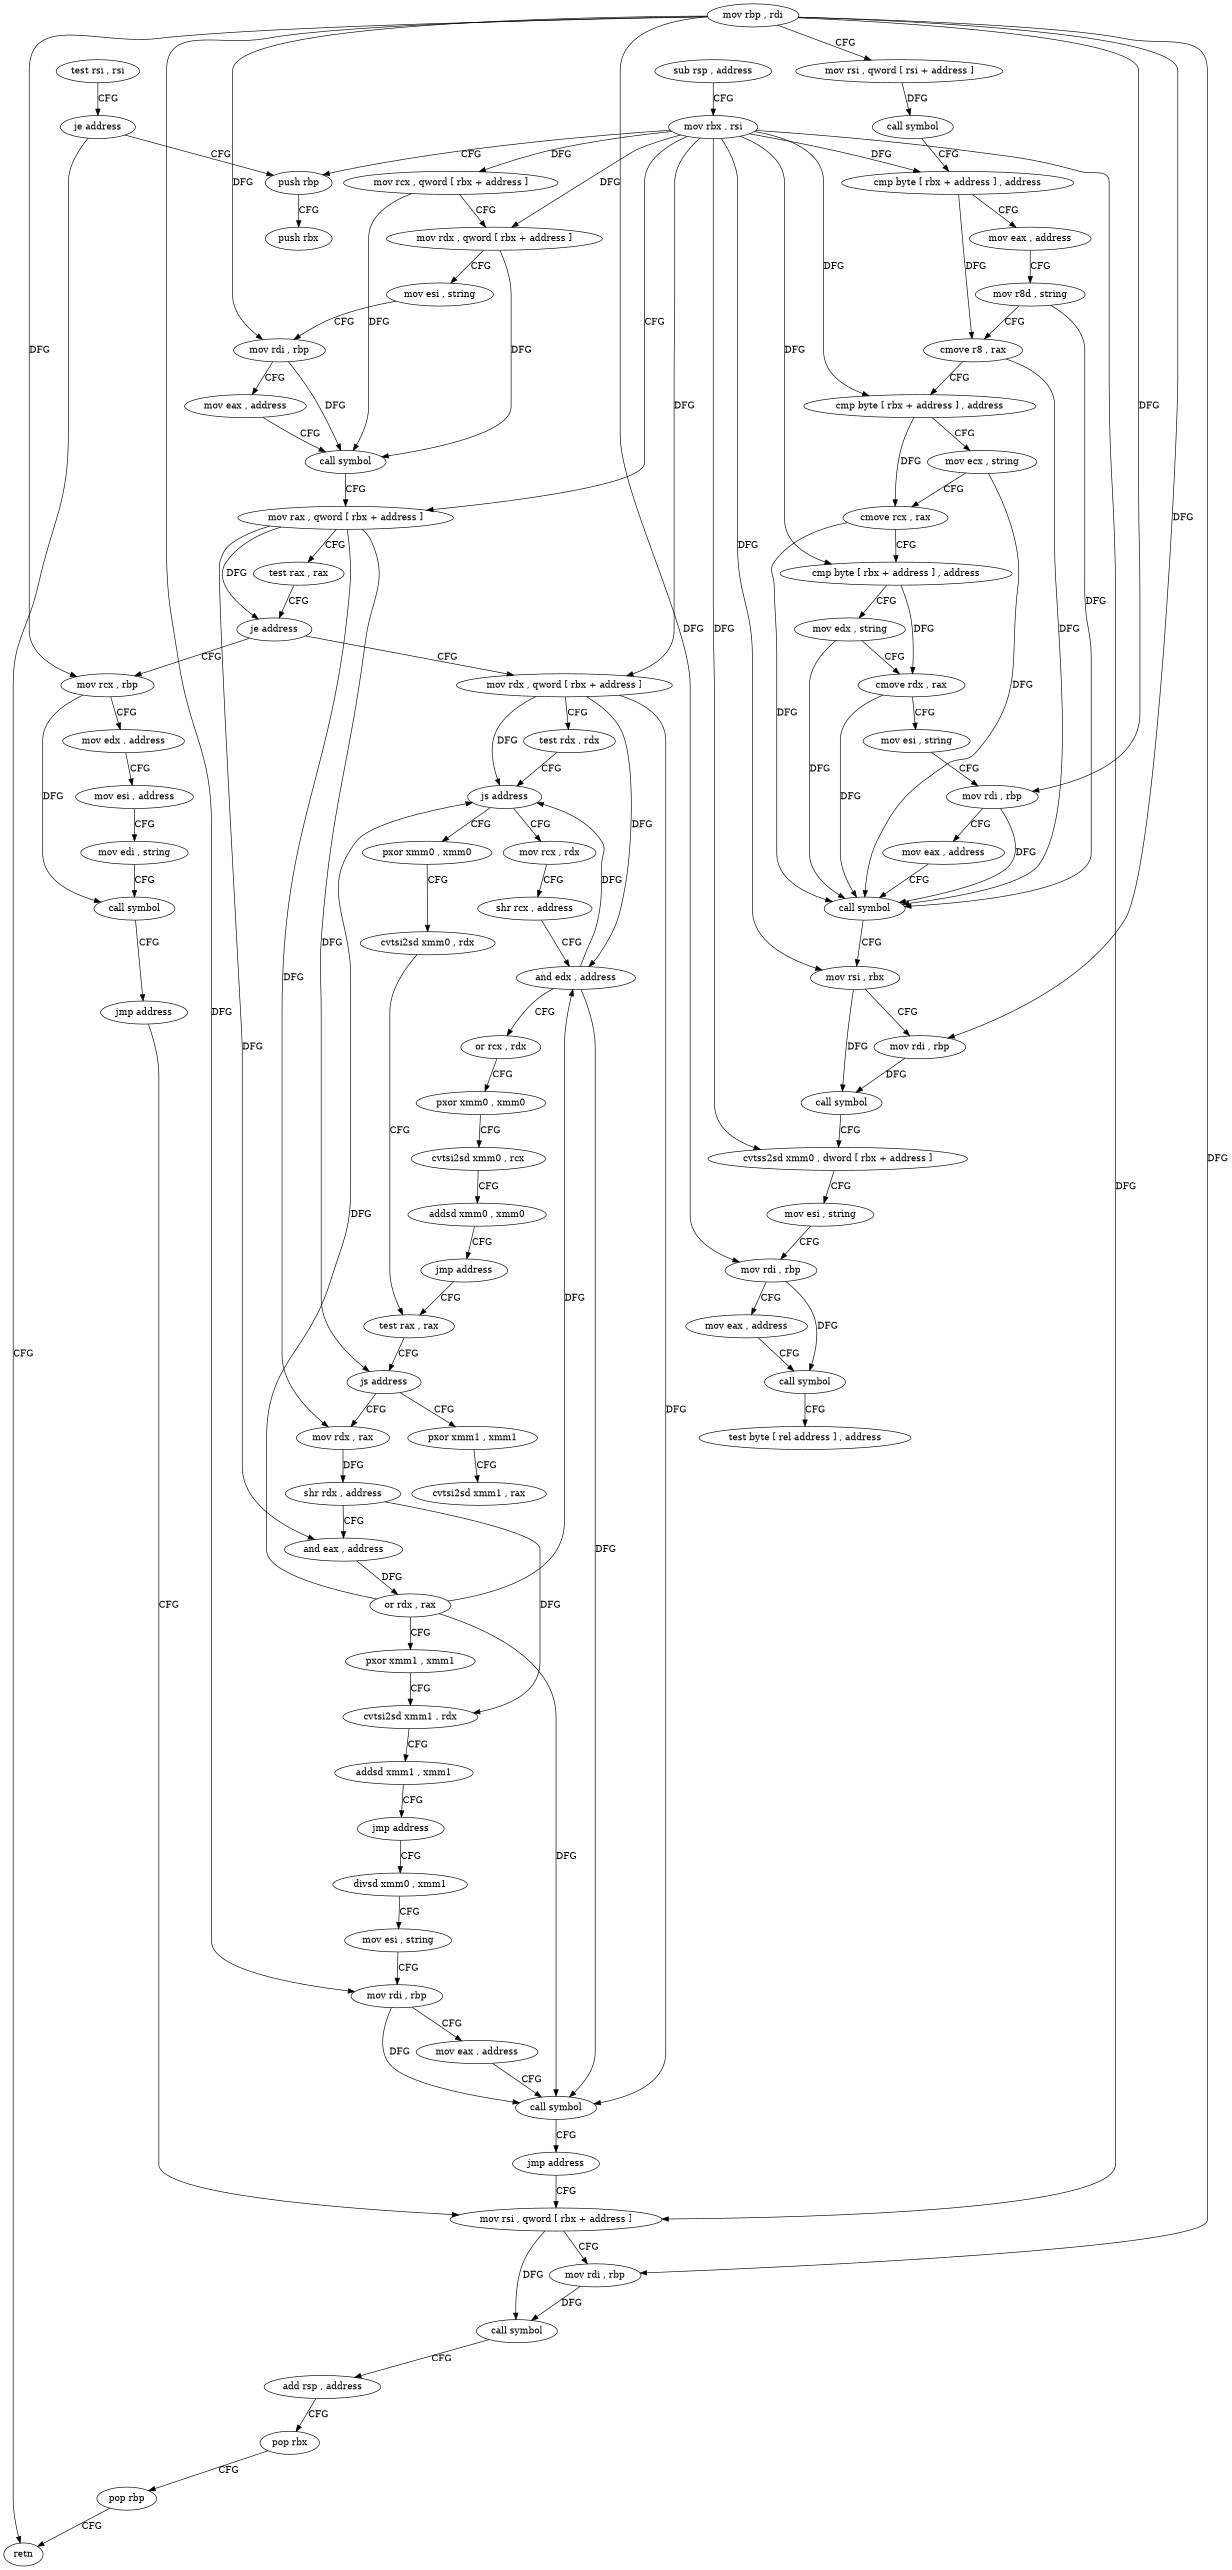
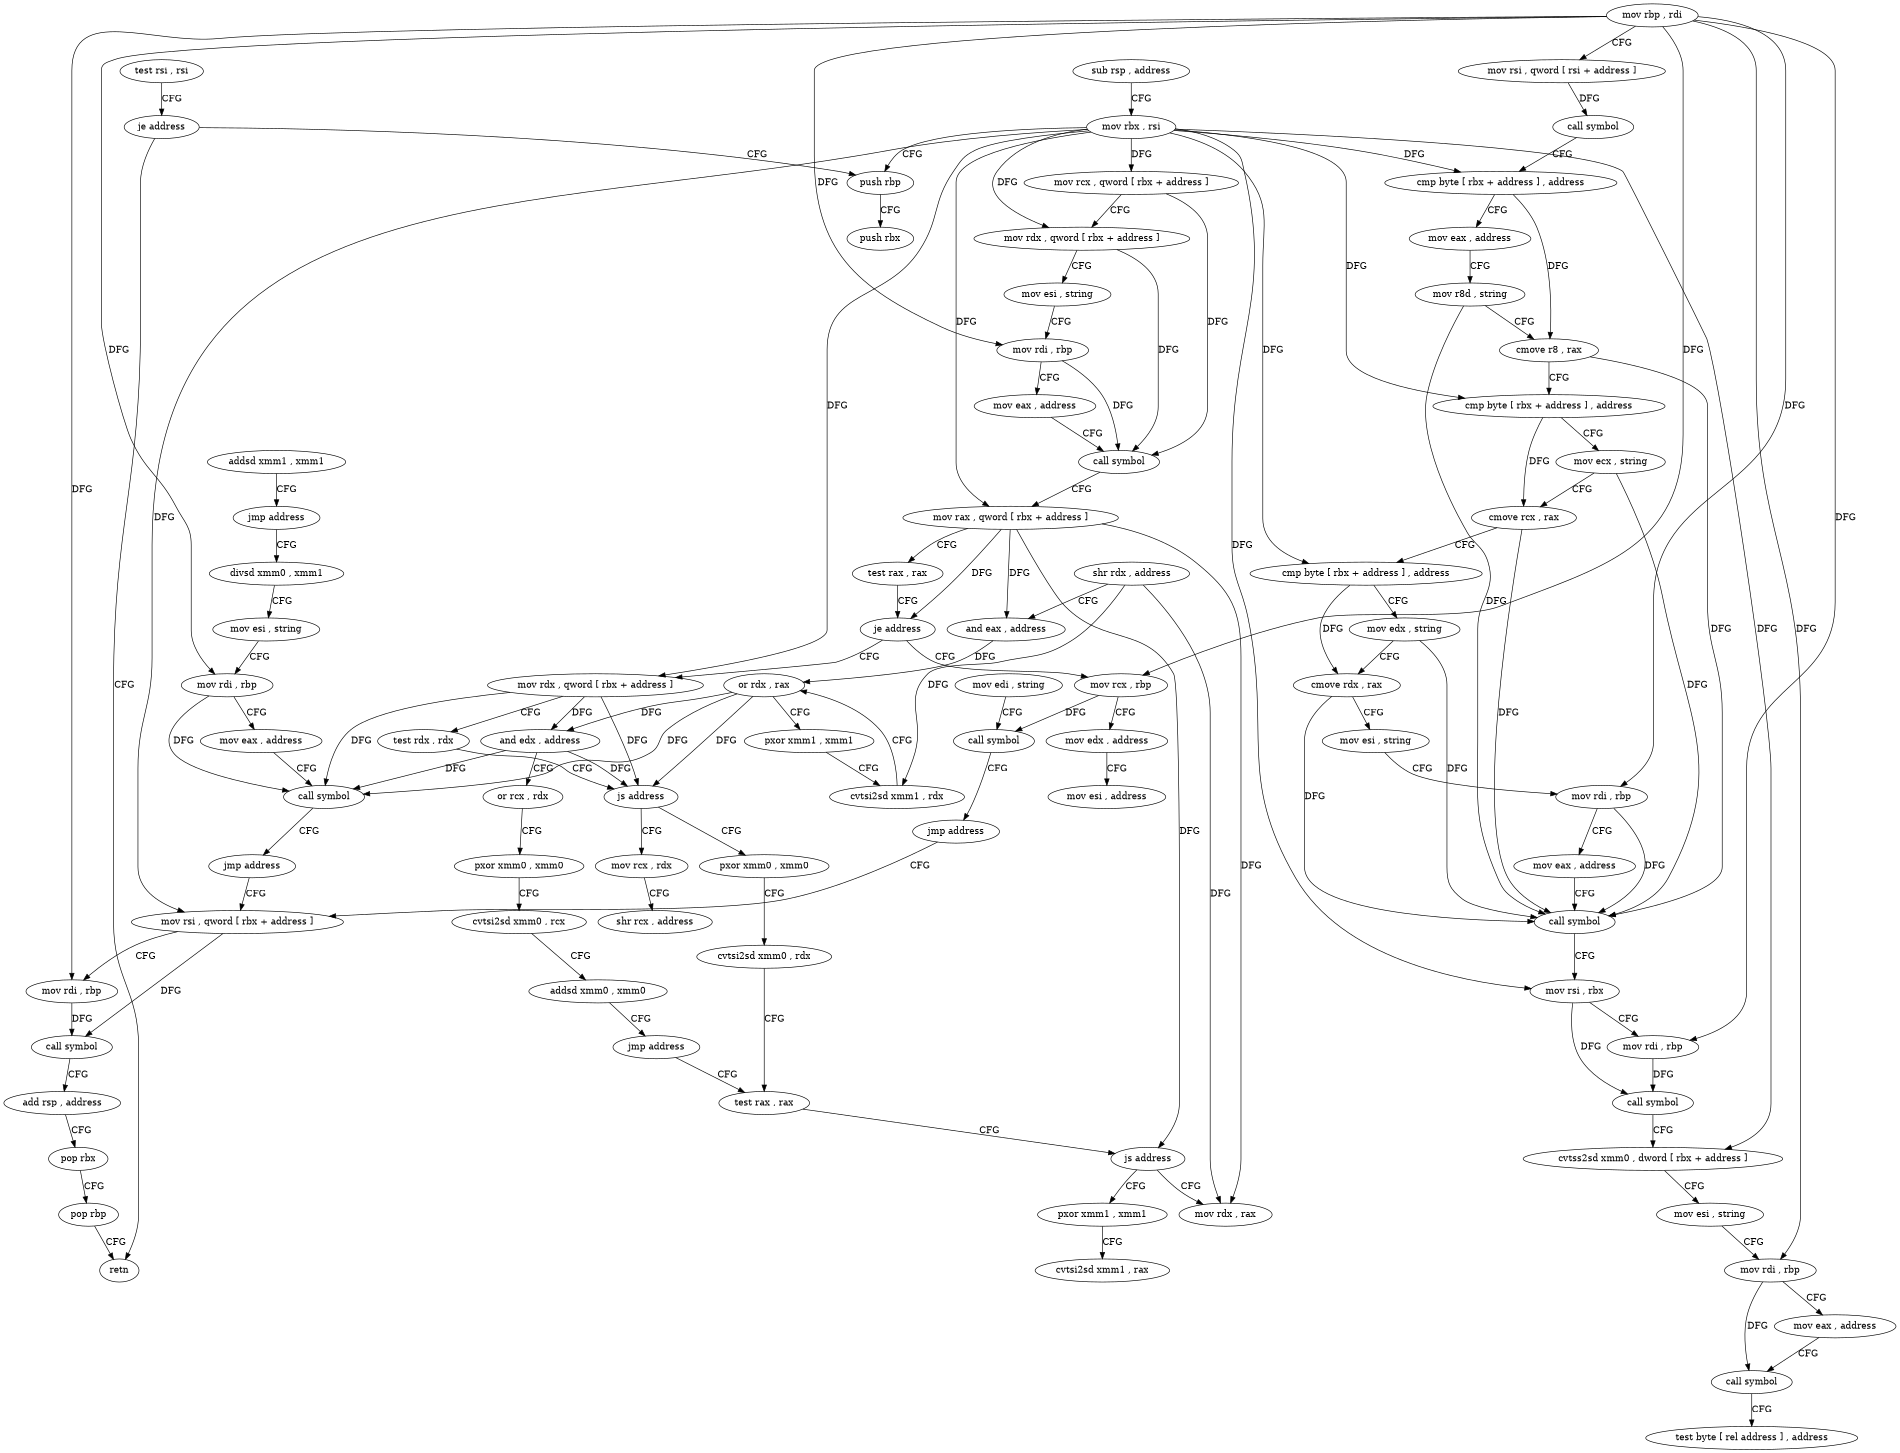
(655, 322) -> (967, 322)
(134, 822) -> none
(554, 940) -> none
(343, 1463) -> (1210, 882)
(408, 1742) -> (871, 721)
